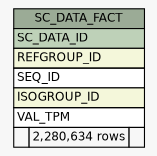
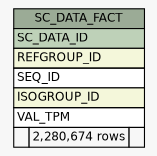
(79, 137) -> (79, 137)
